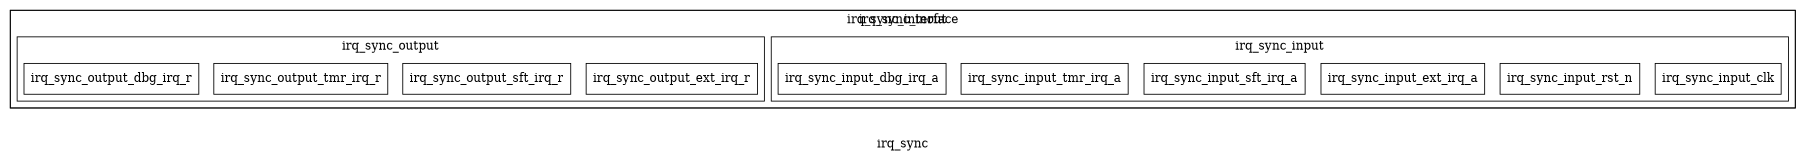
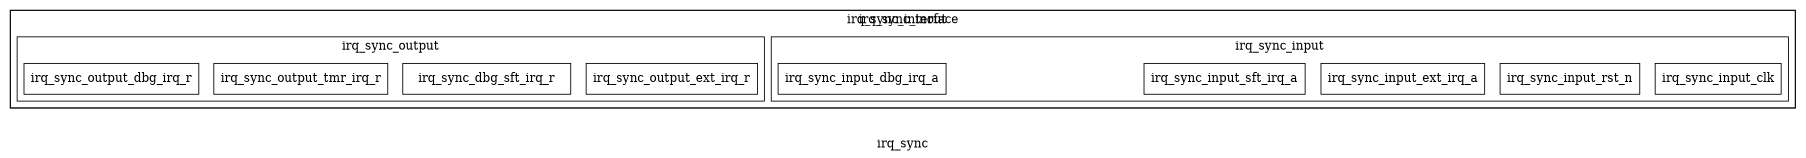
(487, 79) -> (487, 79)
(1045, 79) -> none
